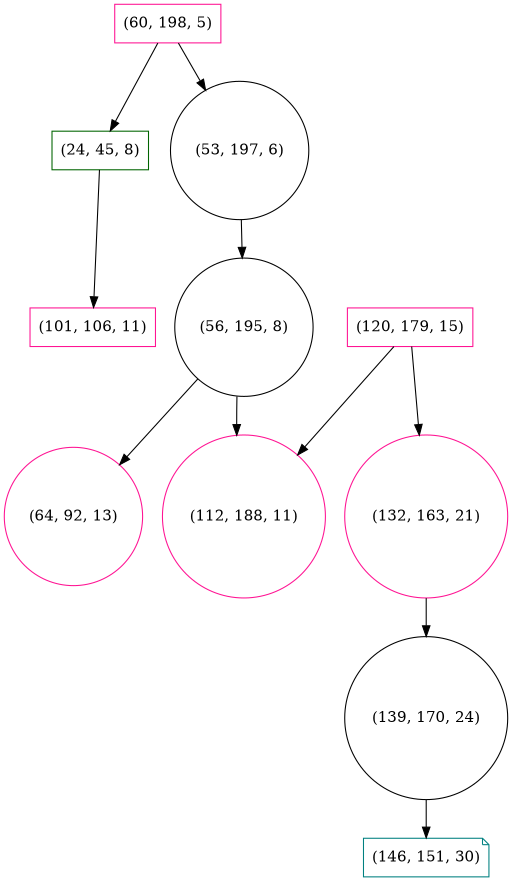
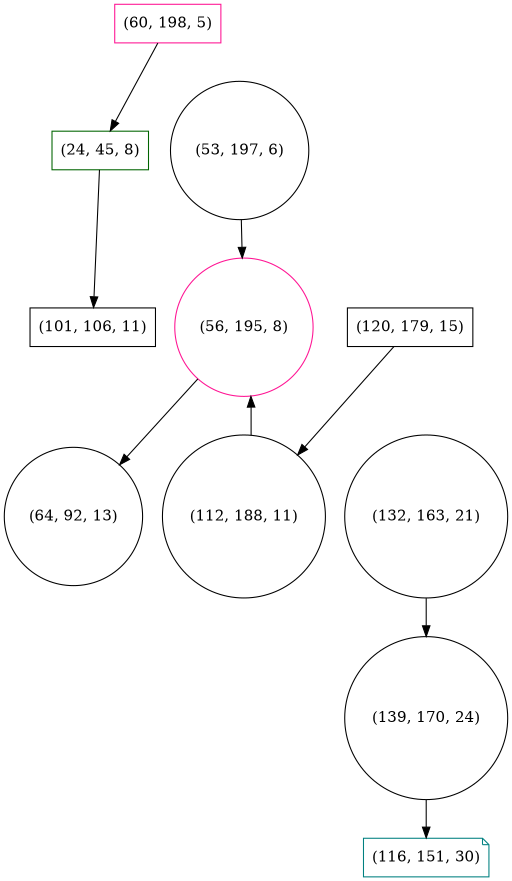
(189, 62) -> none
(93, 327) -> (93, 327)
(244, 327) -> (244, 327)
(410, 327) -> (410, 327)
(415, 385) -> none
(237, 410) -> (251, 421)
(73, 516) -> (73, 516)
(244, 516) -> (244, 516)
(426, 516) -> (426, 516)
(426, 858) -> (426, 858)
